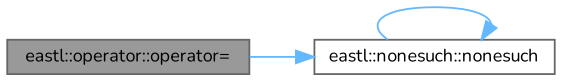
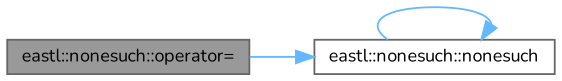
(128, 57) -> (128, 57)
